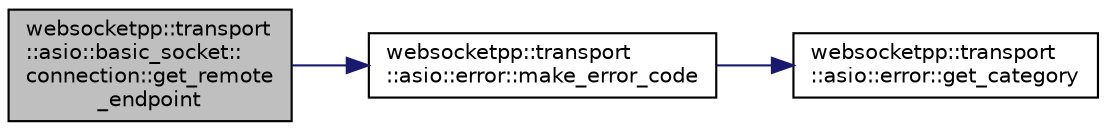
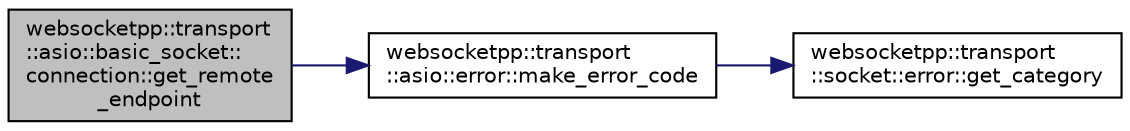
(946, 65) -> (957, 65)
